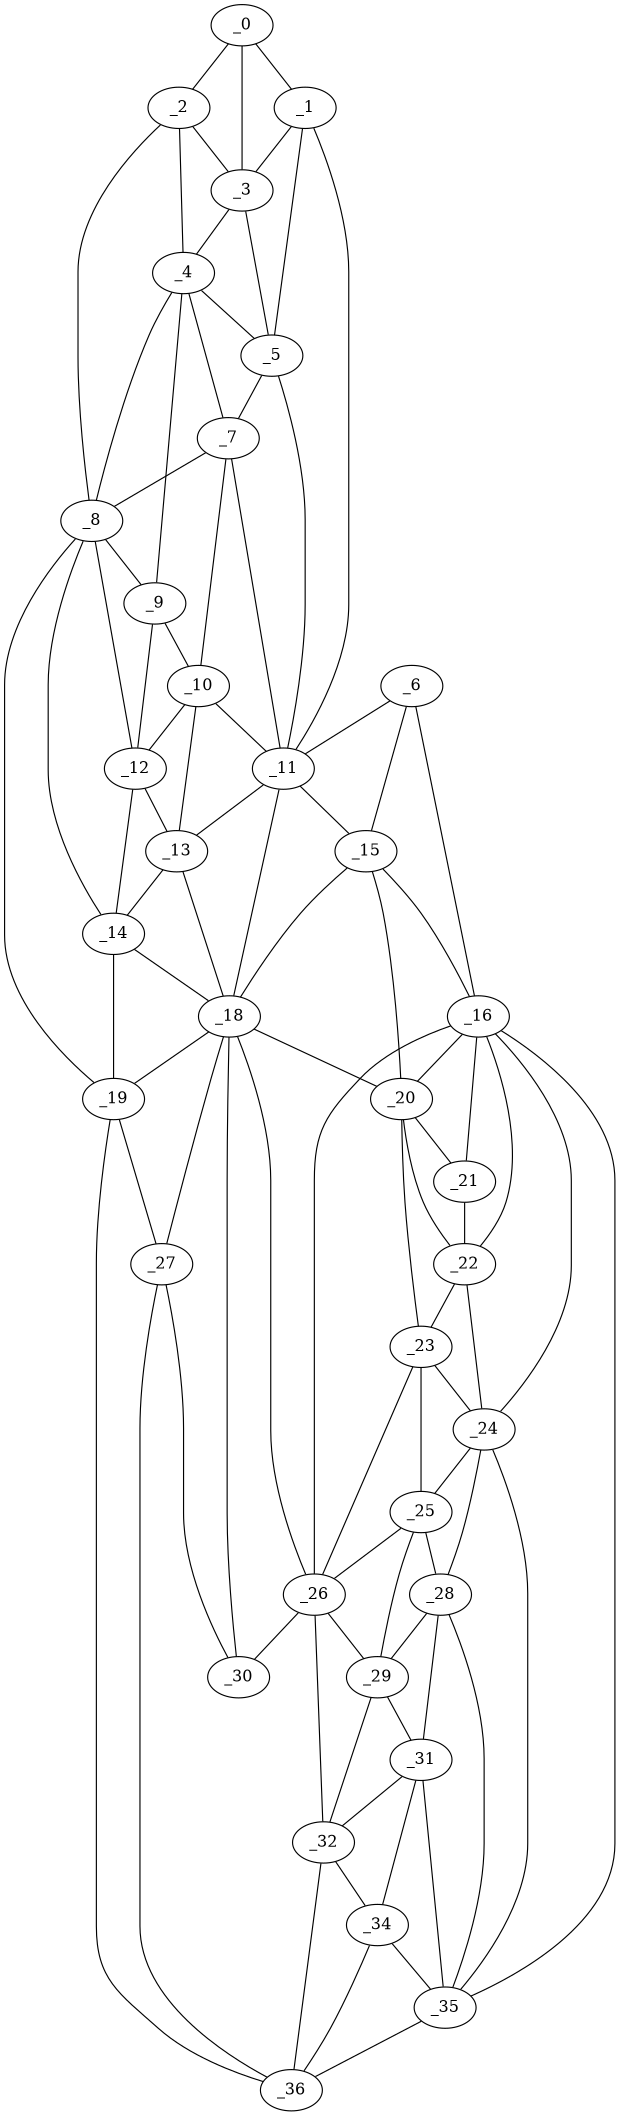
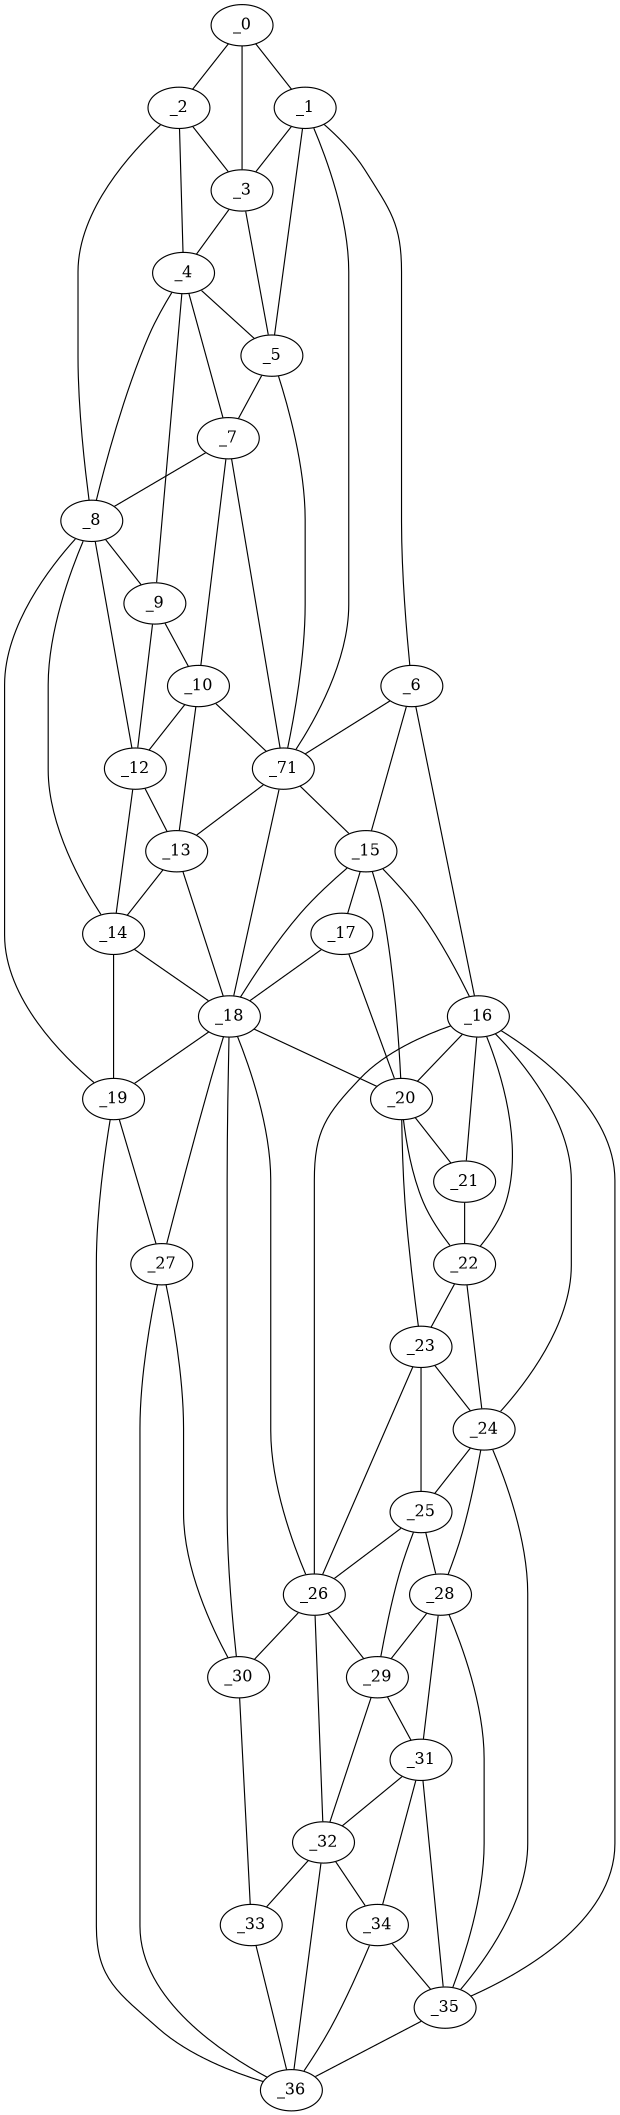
none -> (402, 383)
(283, 769) -> (283, 769)
none -> (342, 934)
none -> (251, 1925)
